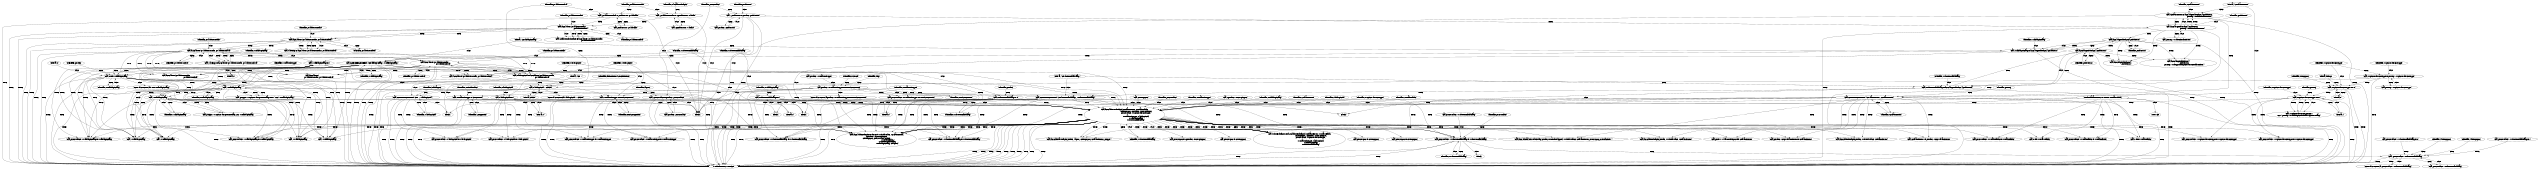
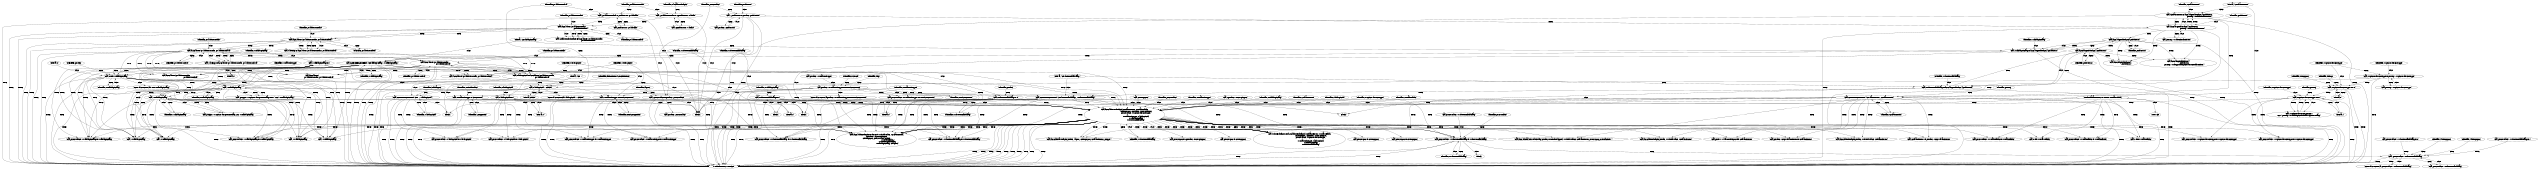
(2326, 76) -> (2326, 76)
(674, 106) -> (655, 58)
